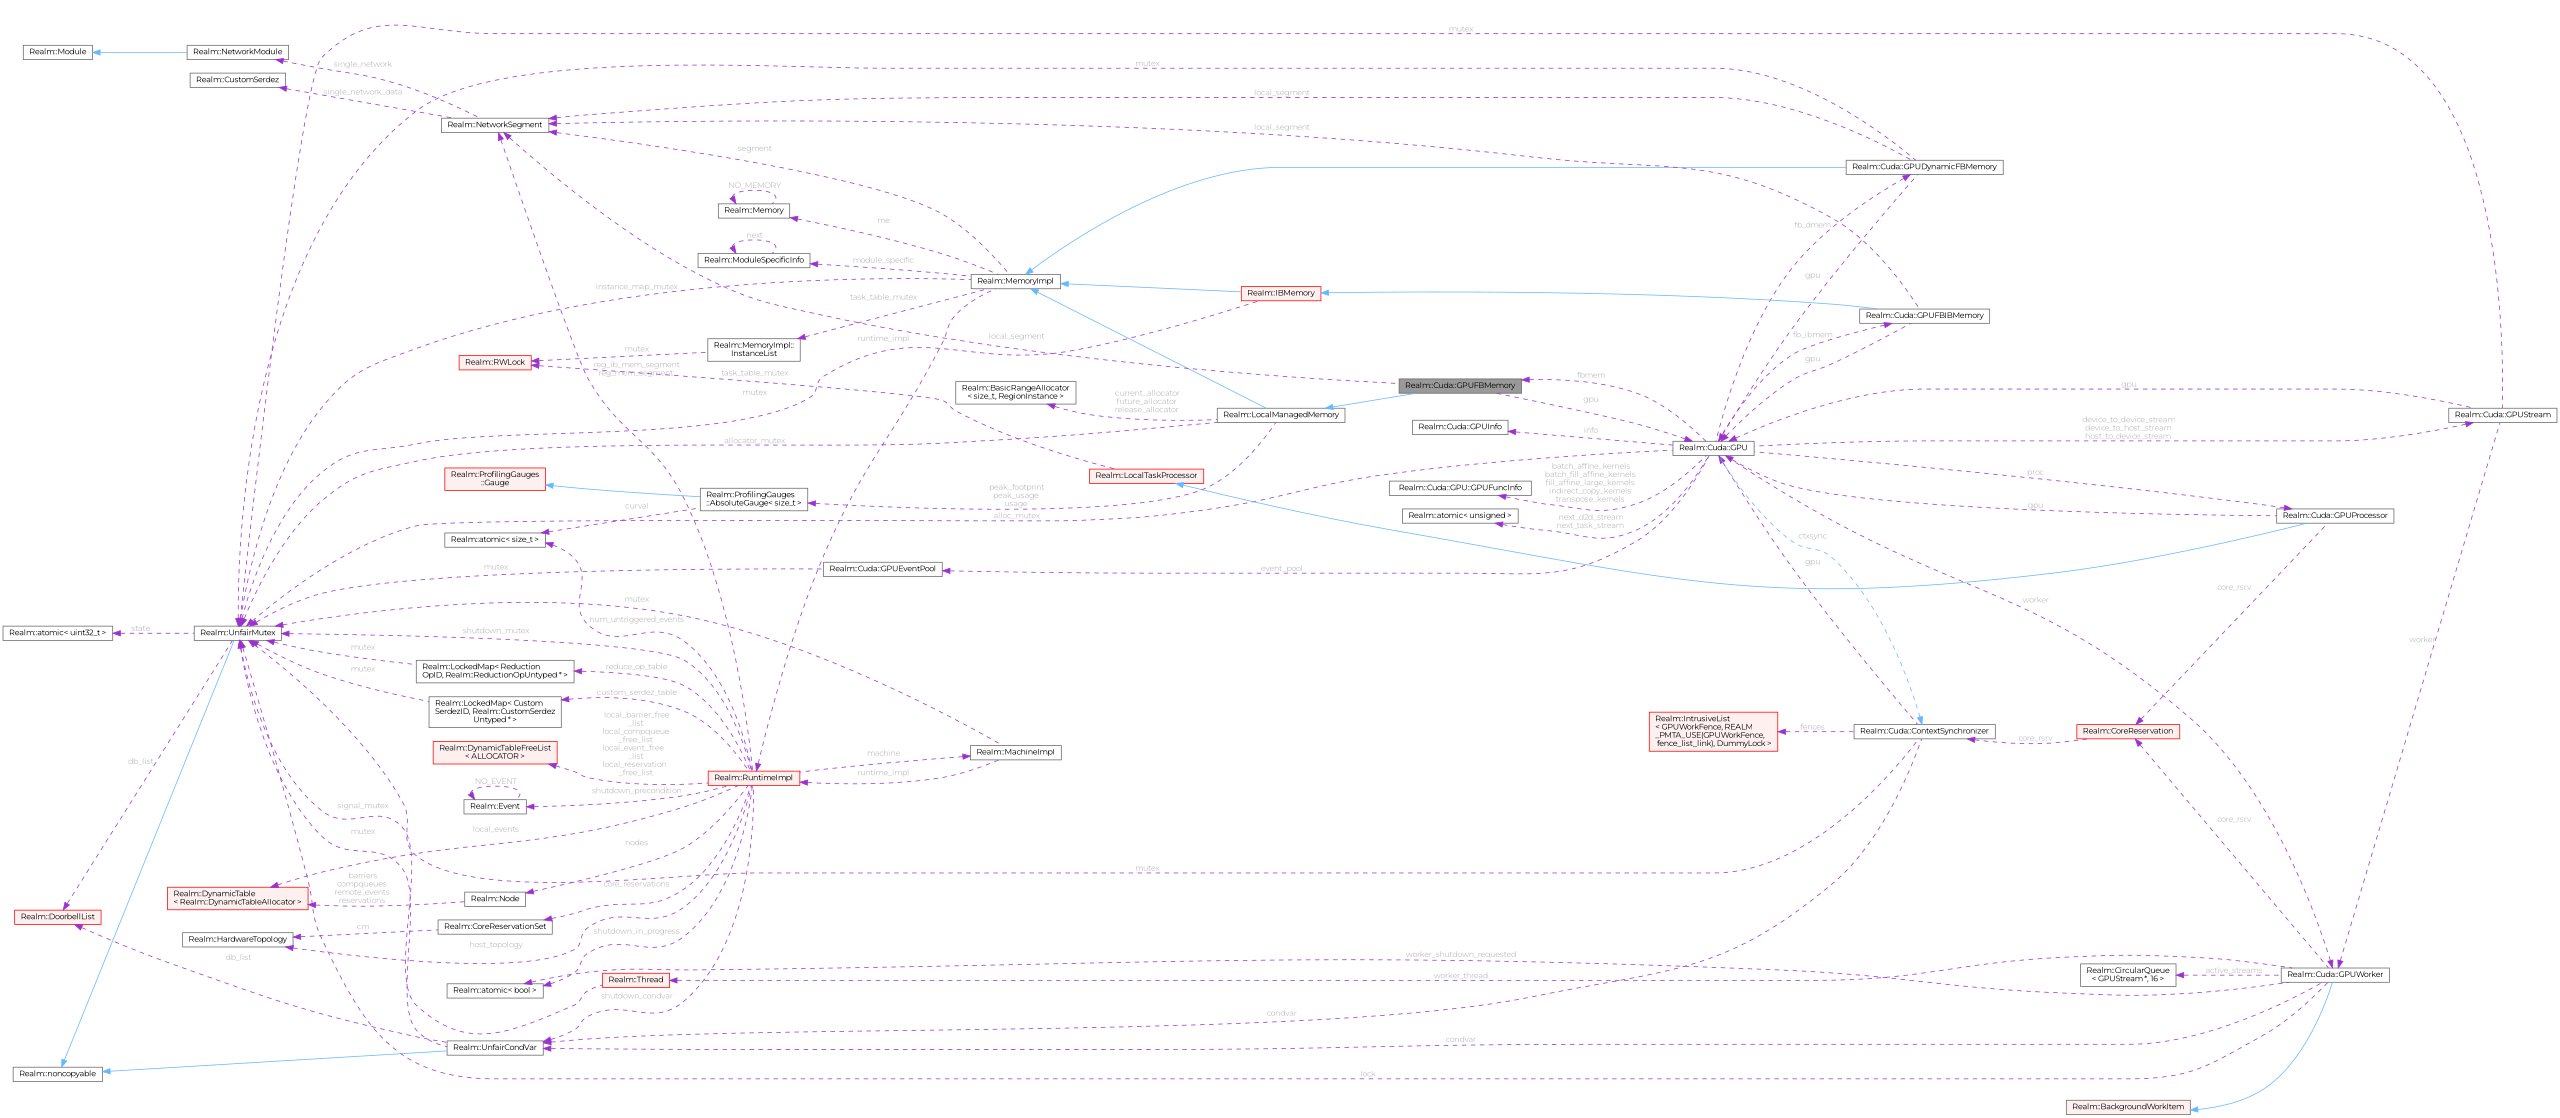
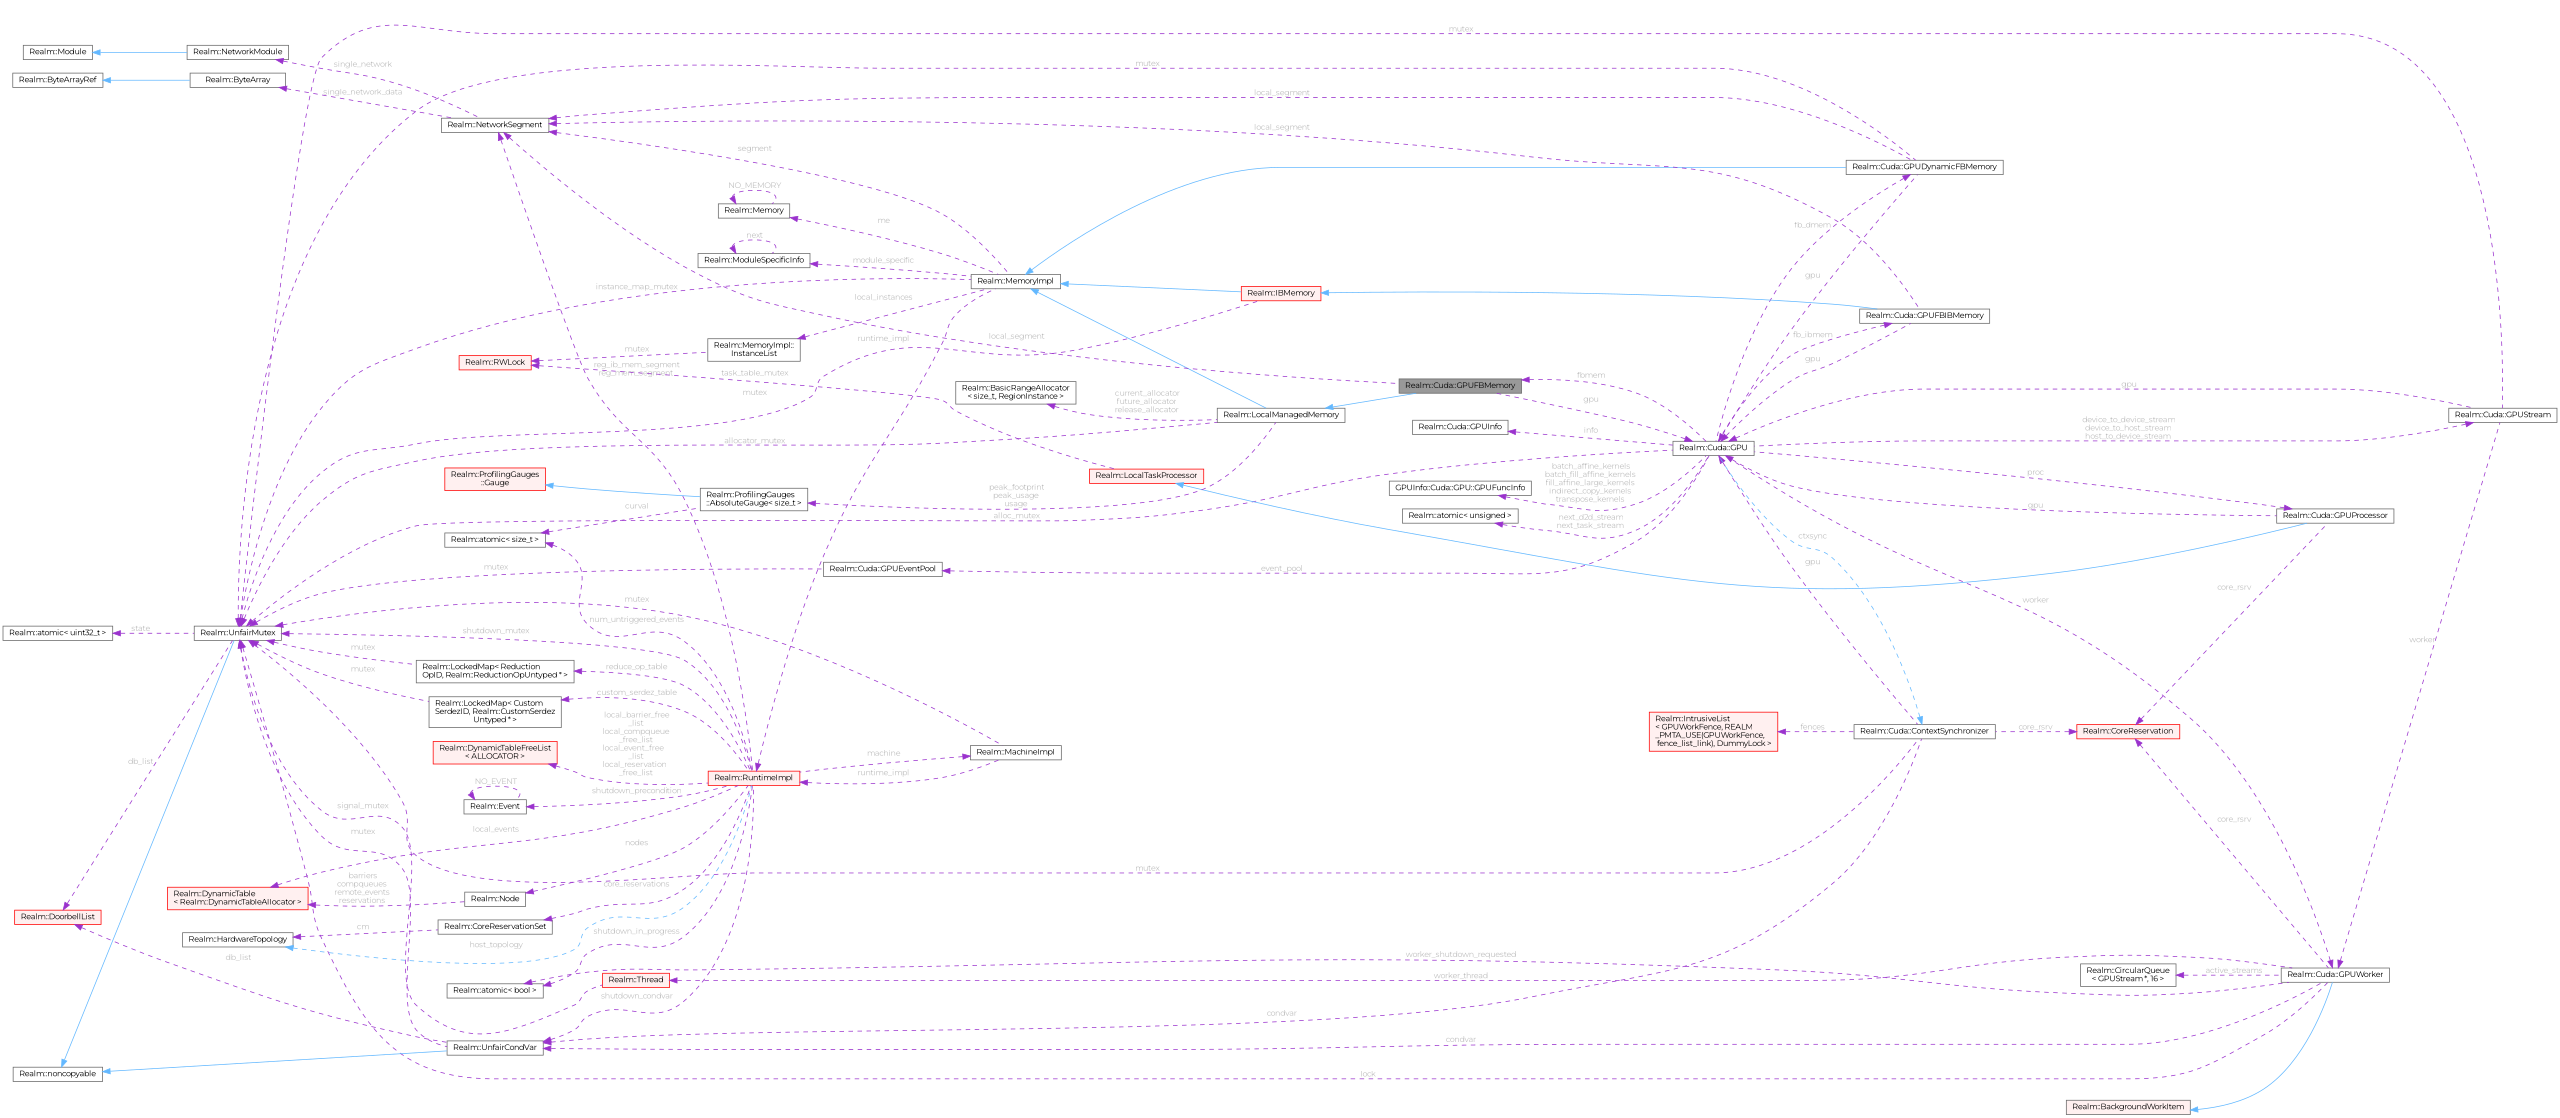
none -> (58, 80)
(238, 80) -> (238, 80)
(883, 298) -> (883, 298)
(1460, 488) -> (1460, 488)
(2031, 744) -> (2032, 732)
(567, 952) -> (567, 952)
